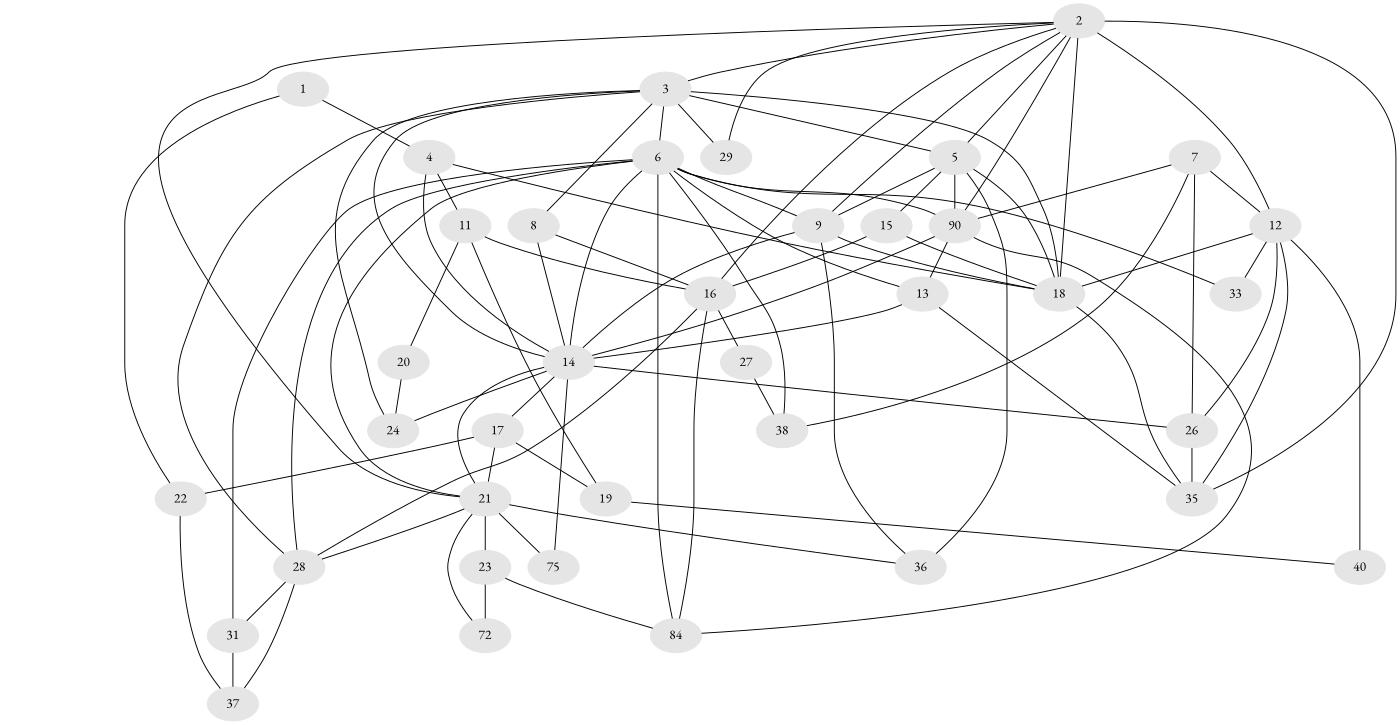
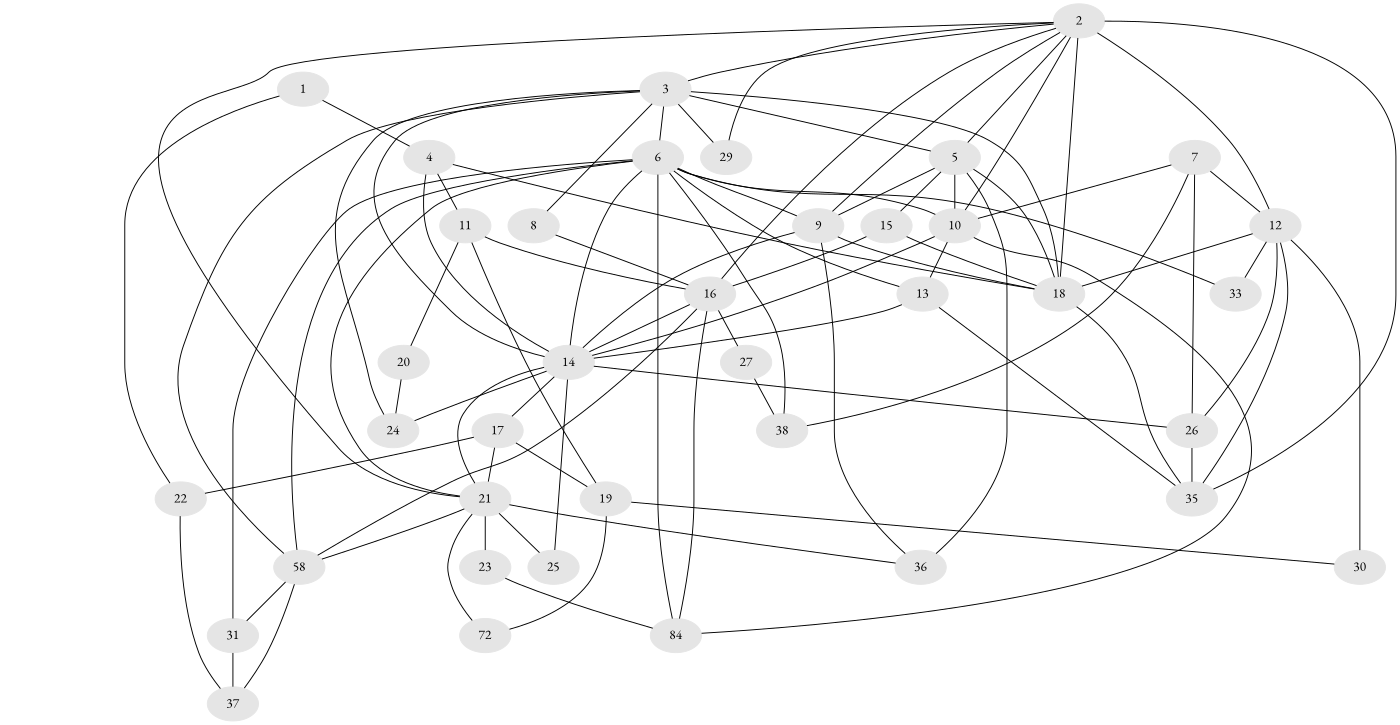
(955, 226) -> (955, 226)
(551, 294) -> (640, 328)
(299, 567) -> (299, 567)
(554, 567) -> (554, 567)
(1360, 567) -> (1360, 567)
(485, 602) -> (581, 592)
